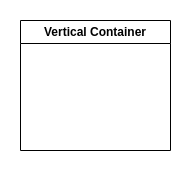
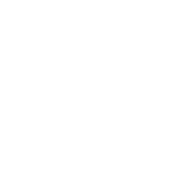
(96, 86) -> none
